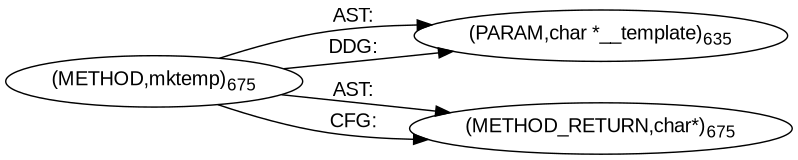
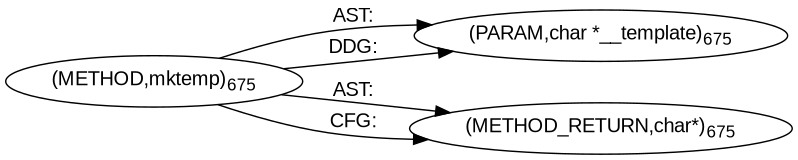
(718, 34) -> (718, 34)
